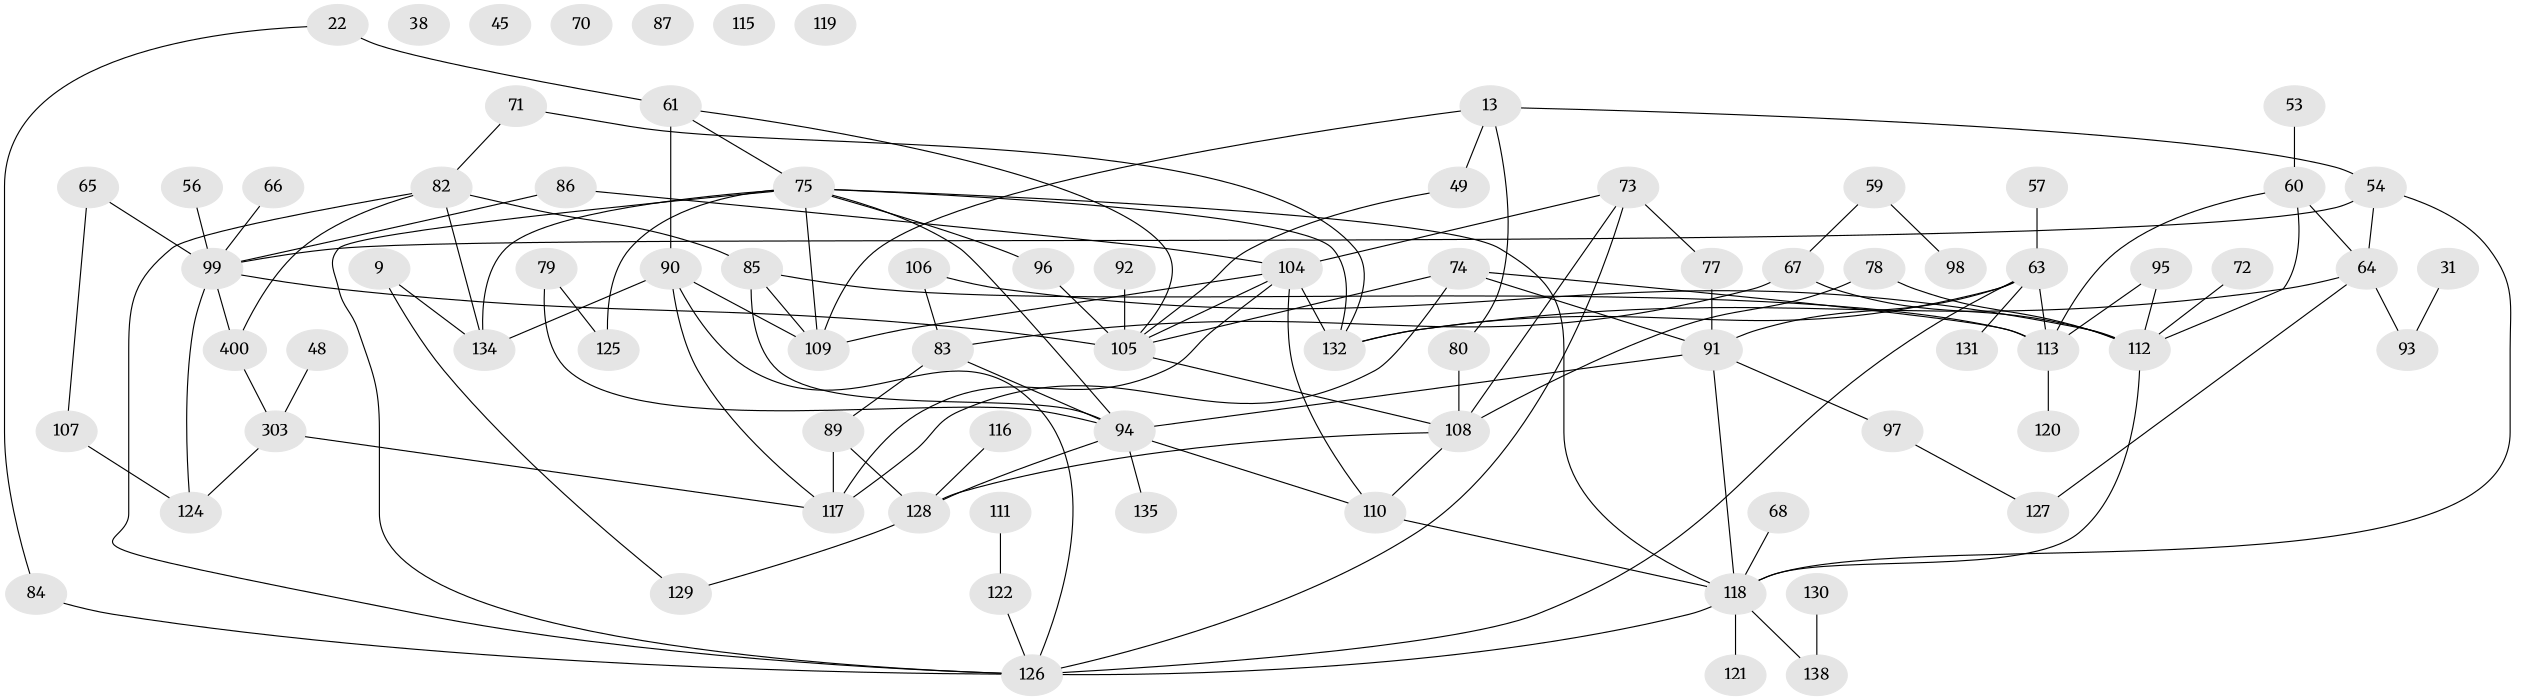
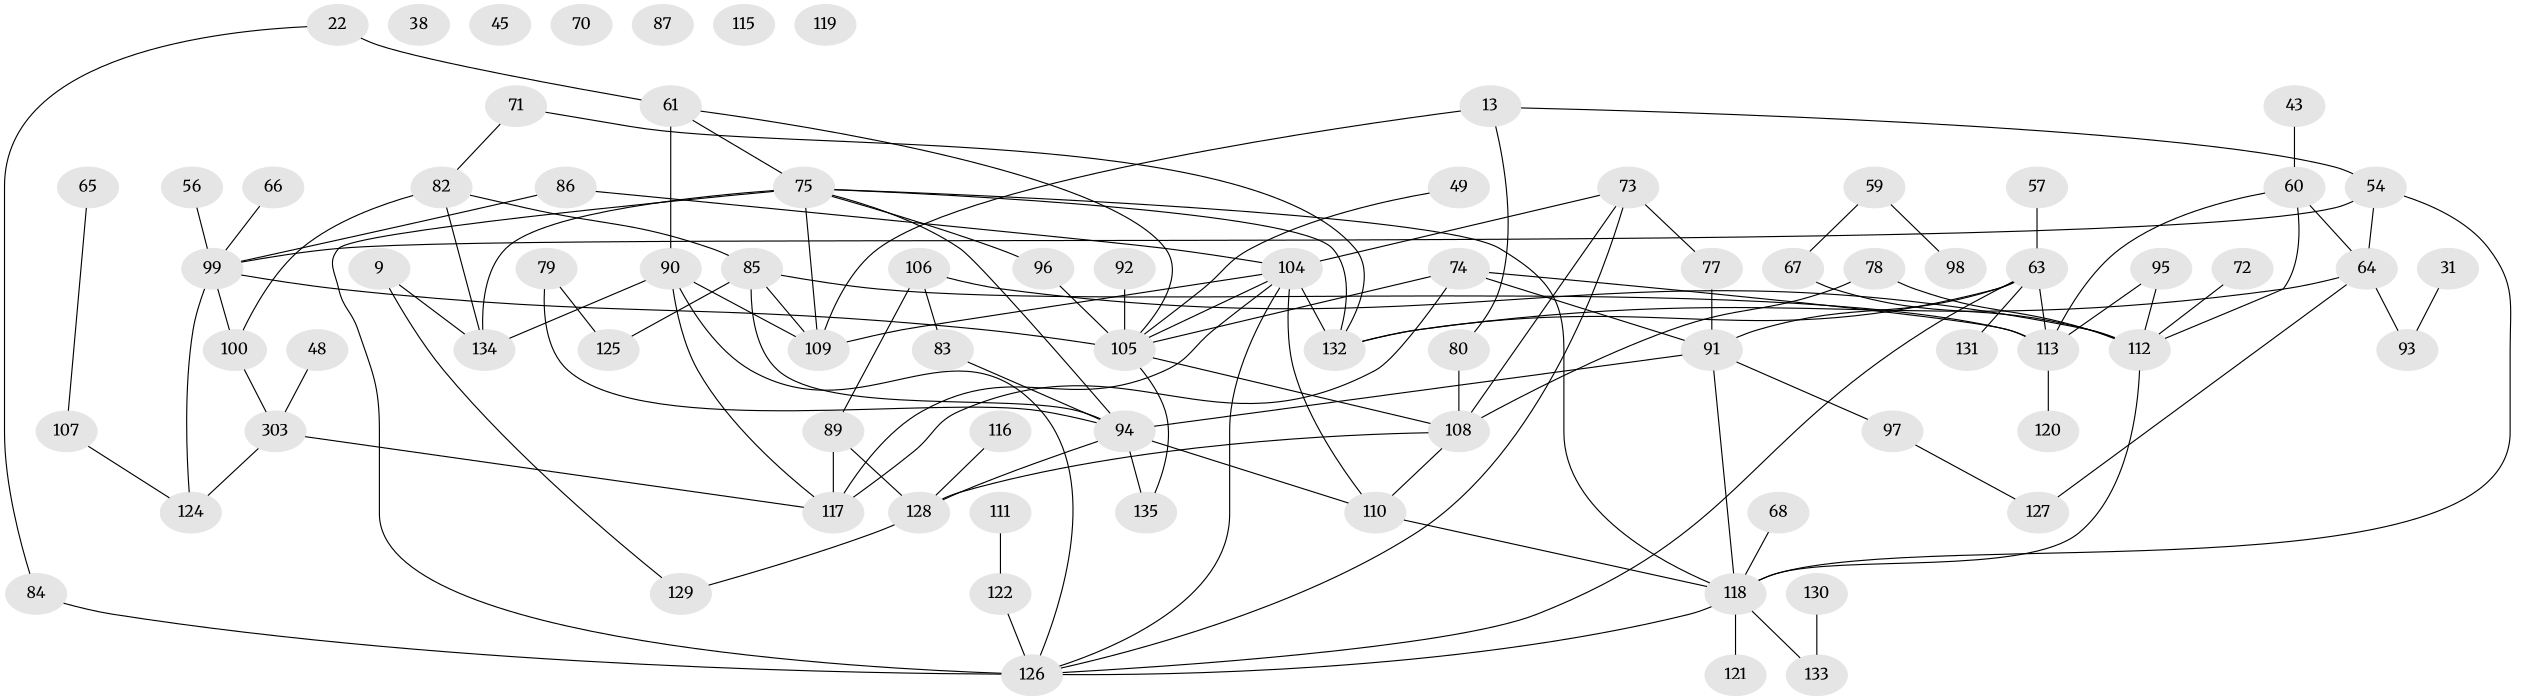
(2294, 106) -> (2294, 106)
(1475, 147) -> none
(658, 225) -> (695, 301)
(150, 228) -> none
(1373, 324) -> none
(235, 350) -> (235, 350)
(888, 391) -> (876, 350)
none -> (1168, 431)
(277, 586) -> (1229, 517)
(1817, 675) -> (1817, 675)
